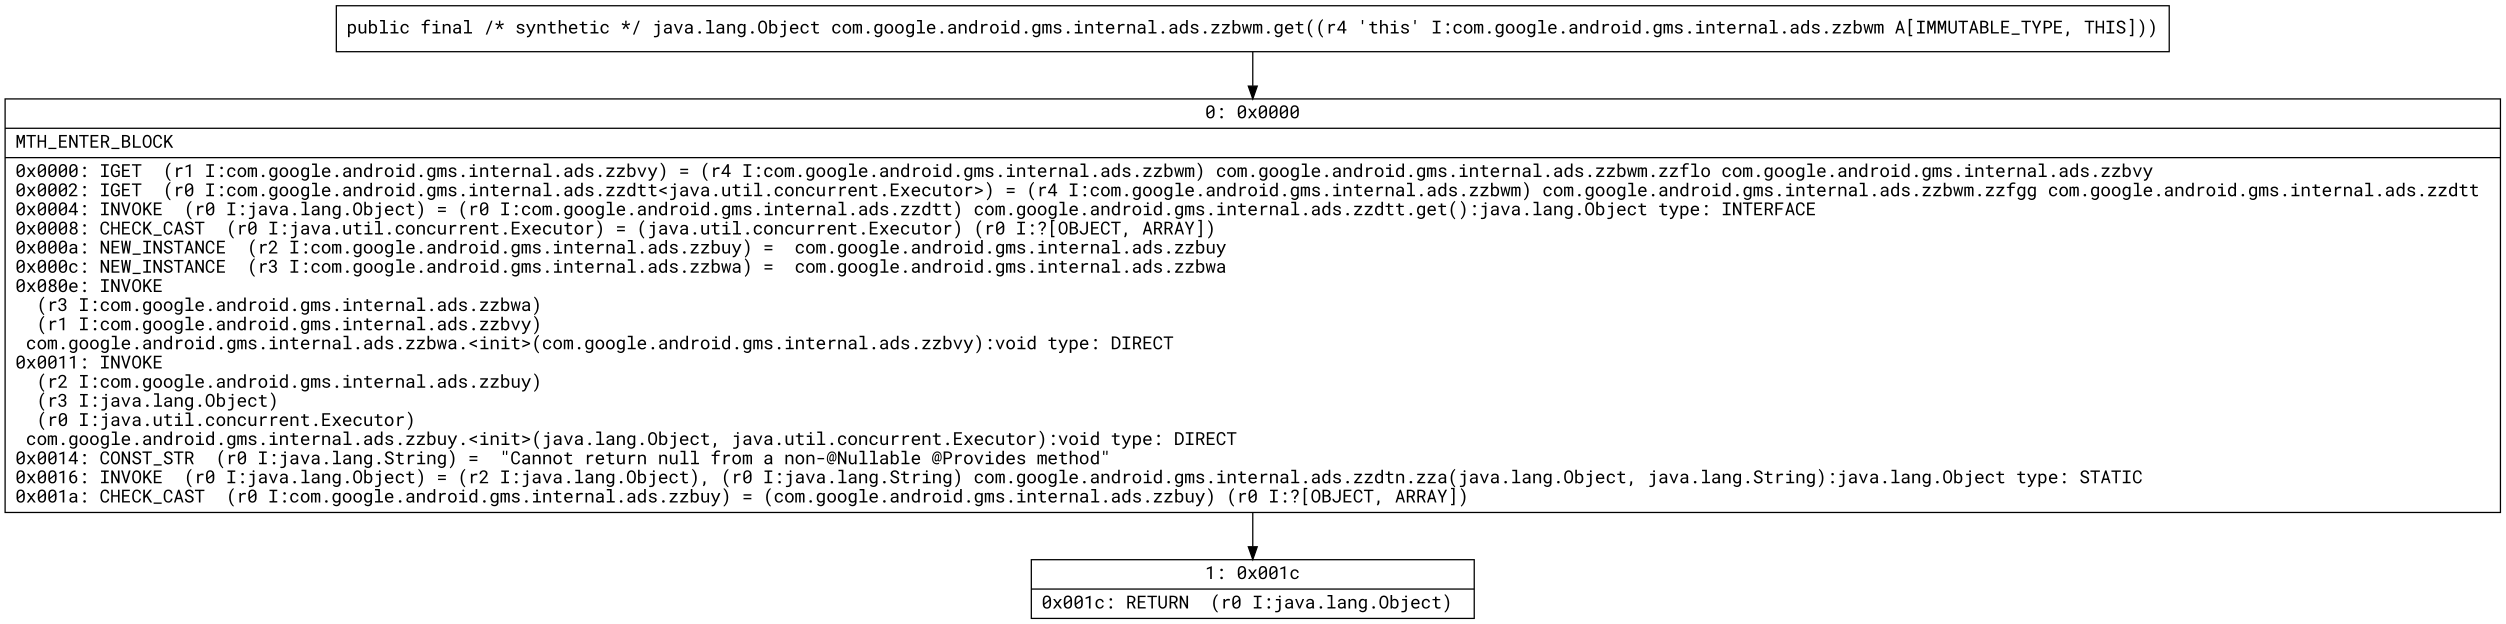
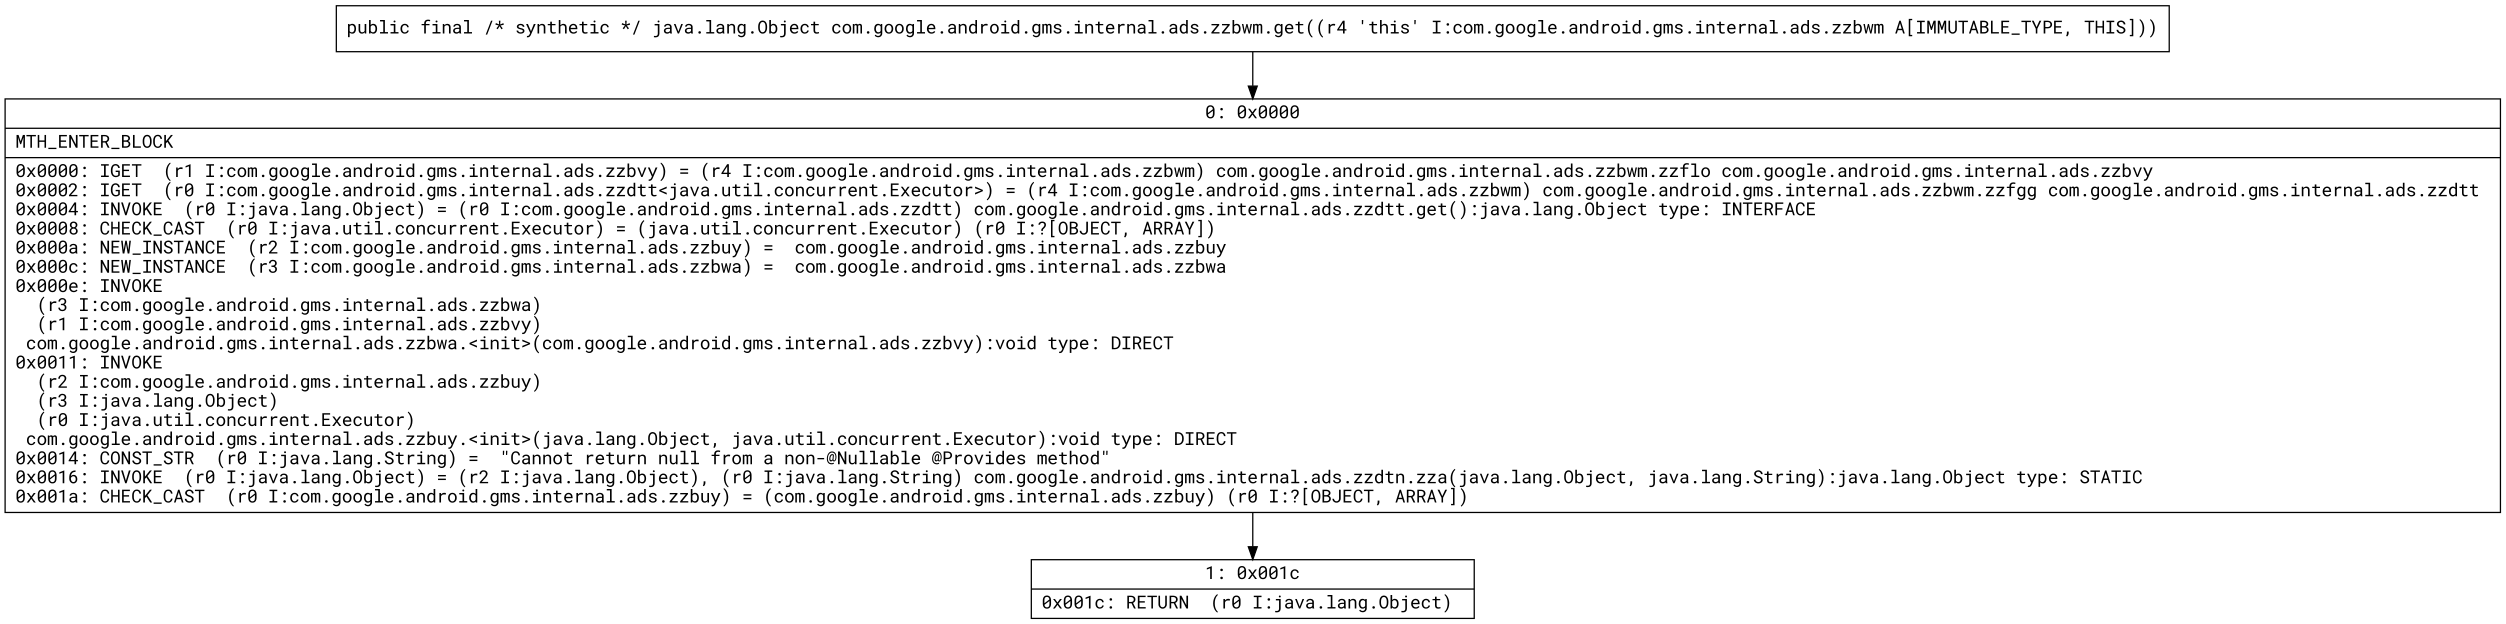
(100, 287) -> (100, 287)
